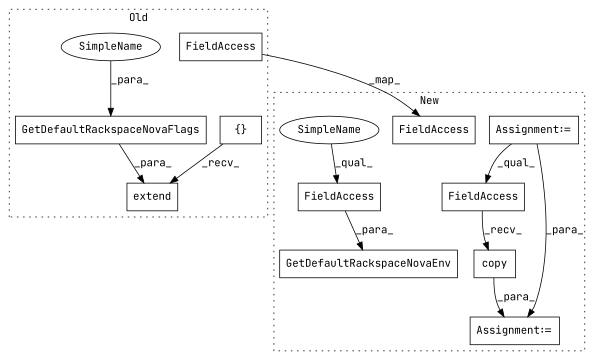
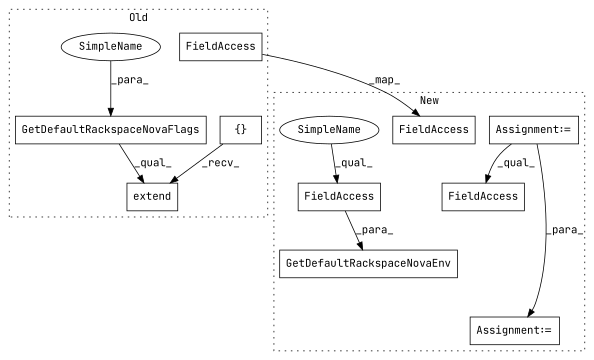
(153, 164) -> (153, 164)
(495, 264) -> none
